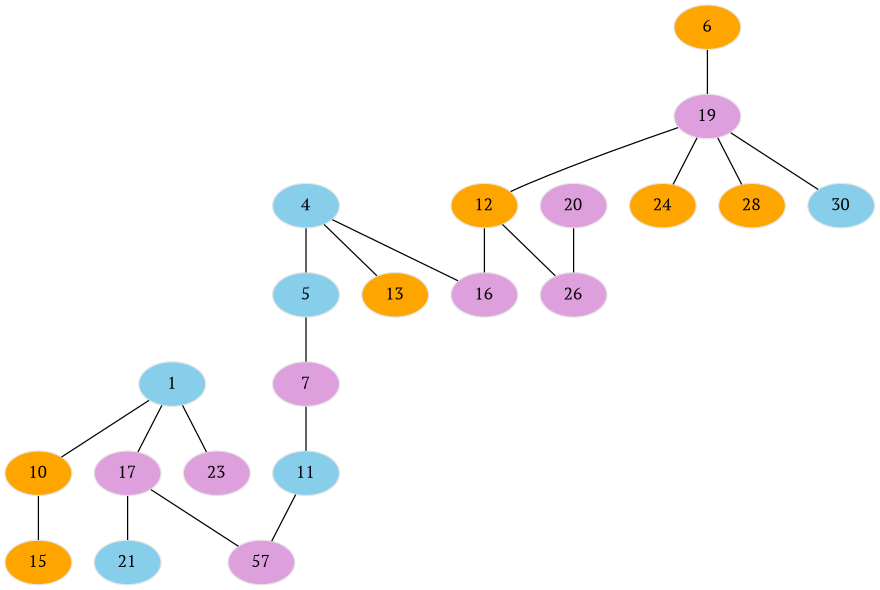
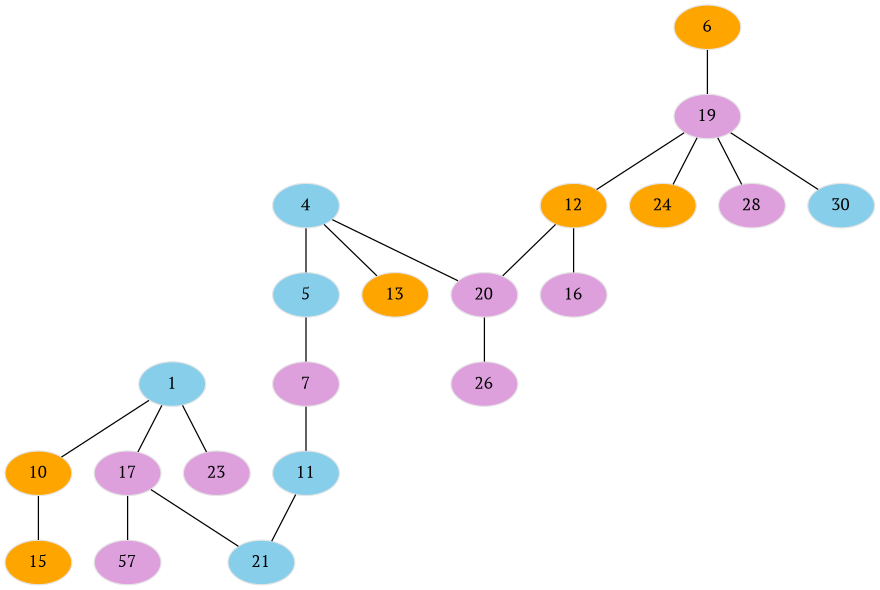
(752, 206) -> (752, 206)
(395, 250) -> (395, 250)
(529, 250) -> (529, 250)
(284, 518) -> (284, 518)
